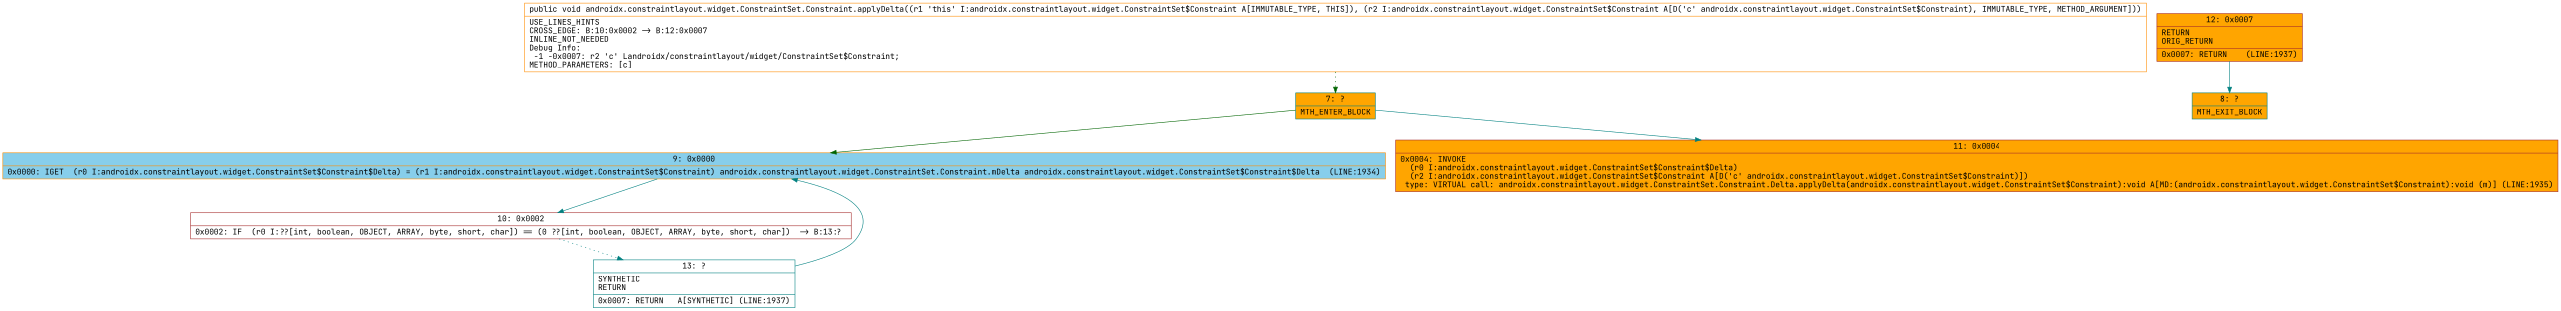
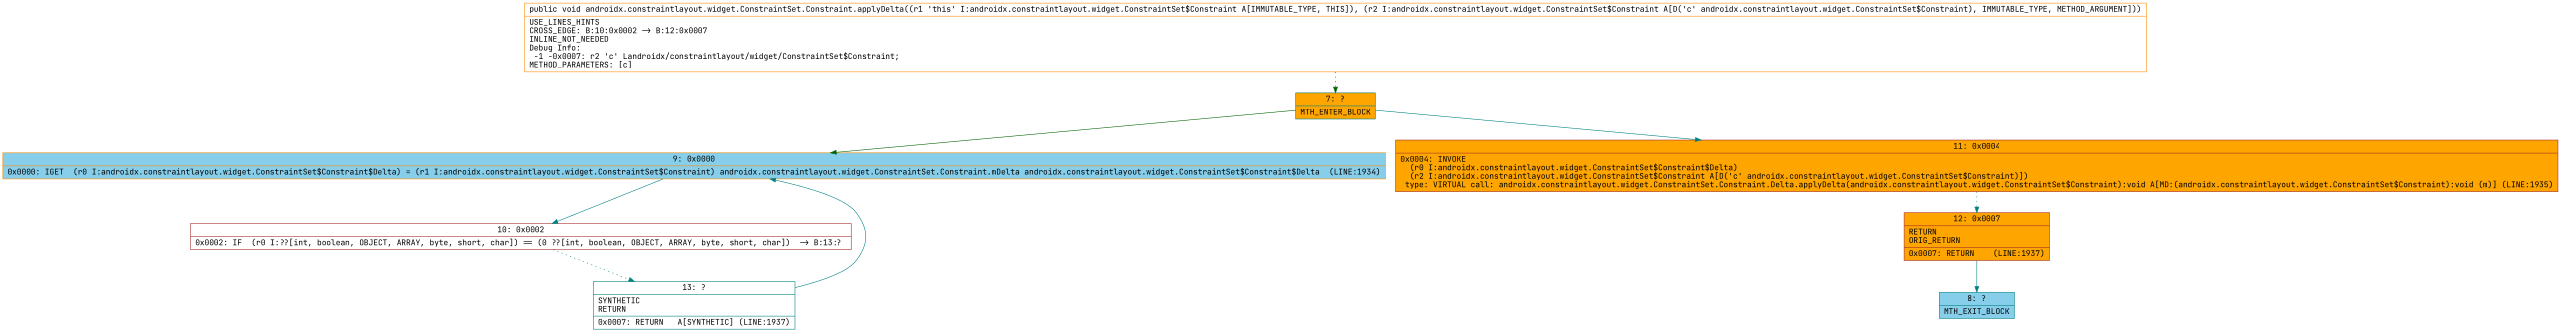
(2230, 106) -> (1977, 305)
none -> (1977, 199)
